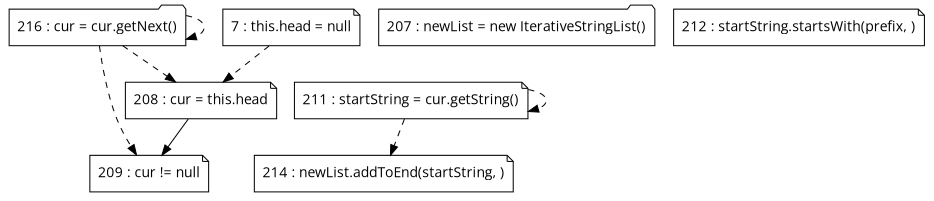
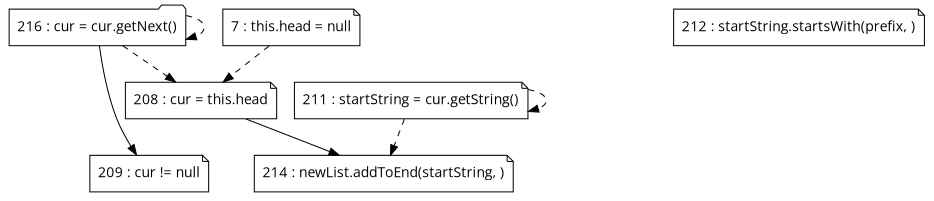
(517, 27) -> none
(110, 98) -> (110, 98)
(178, 133) -> (288, 135)
